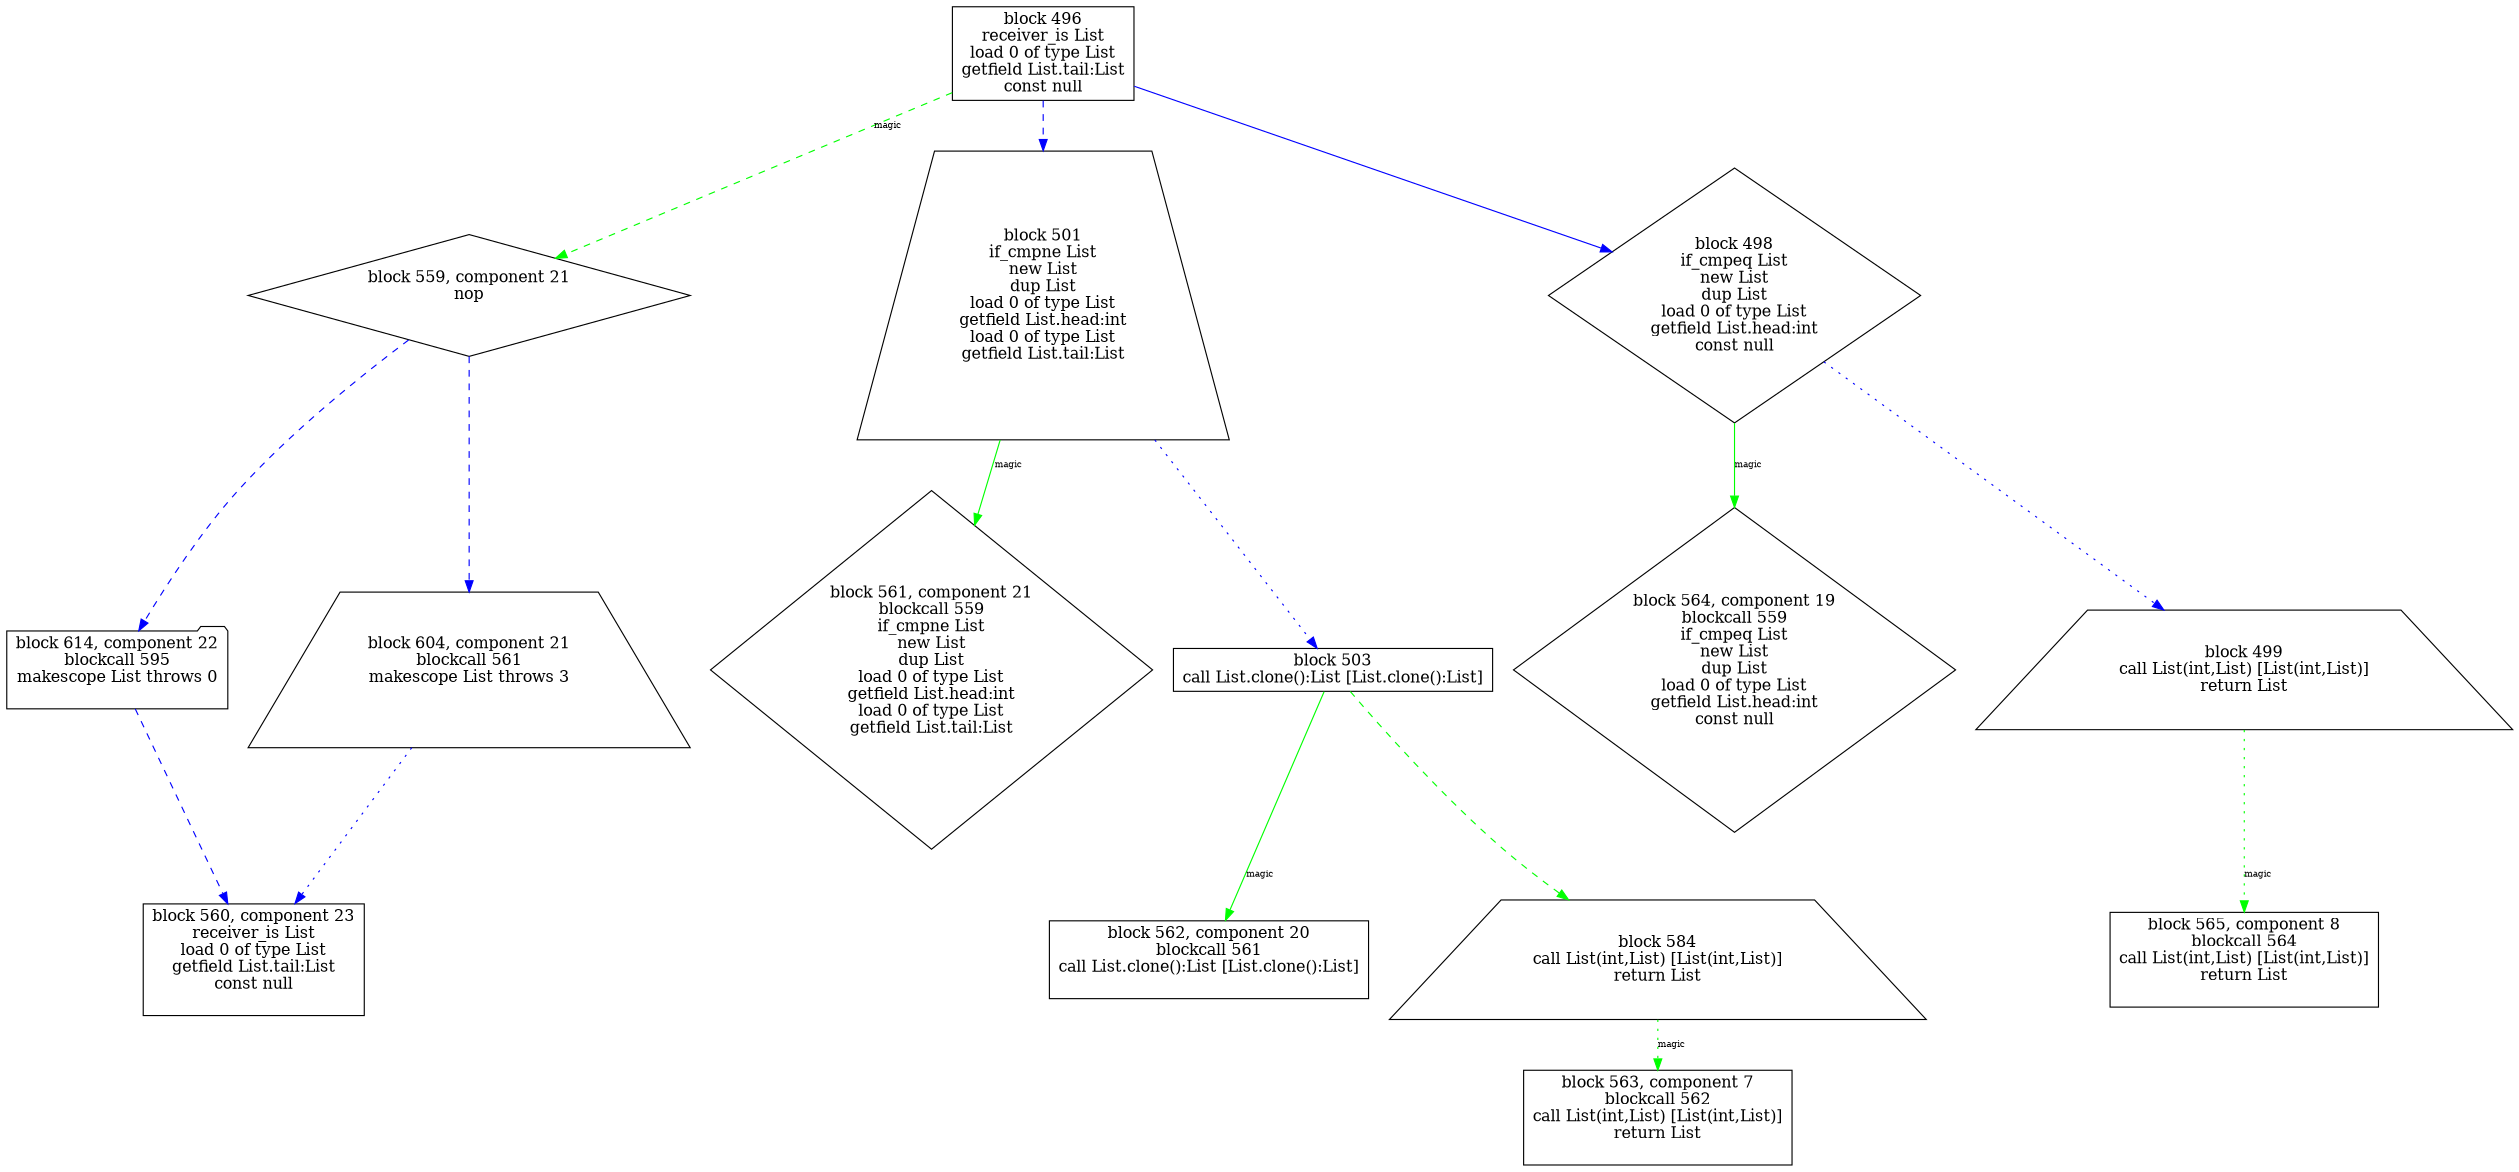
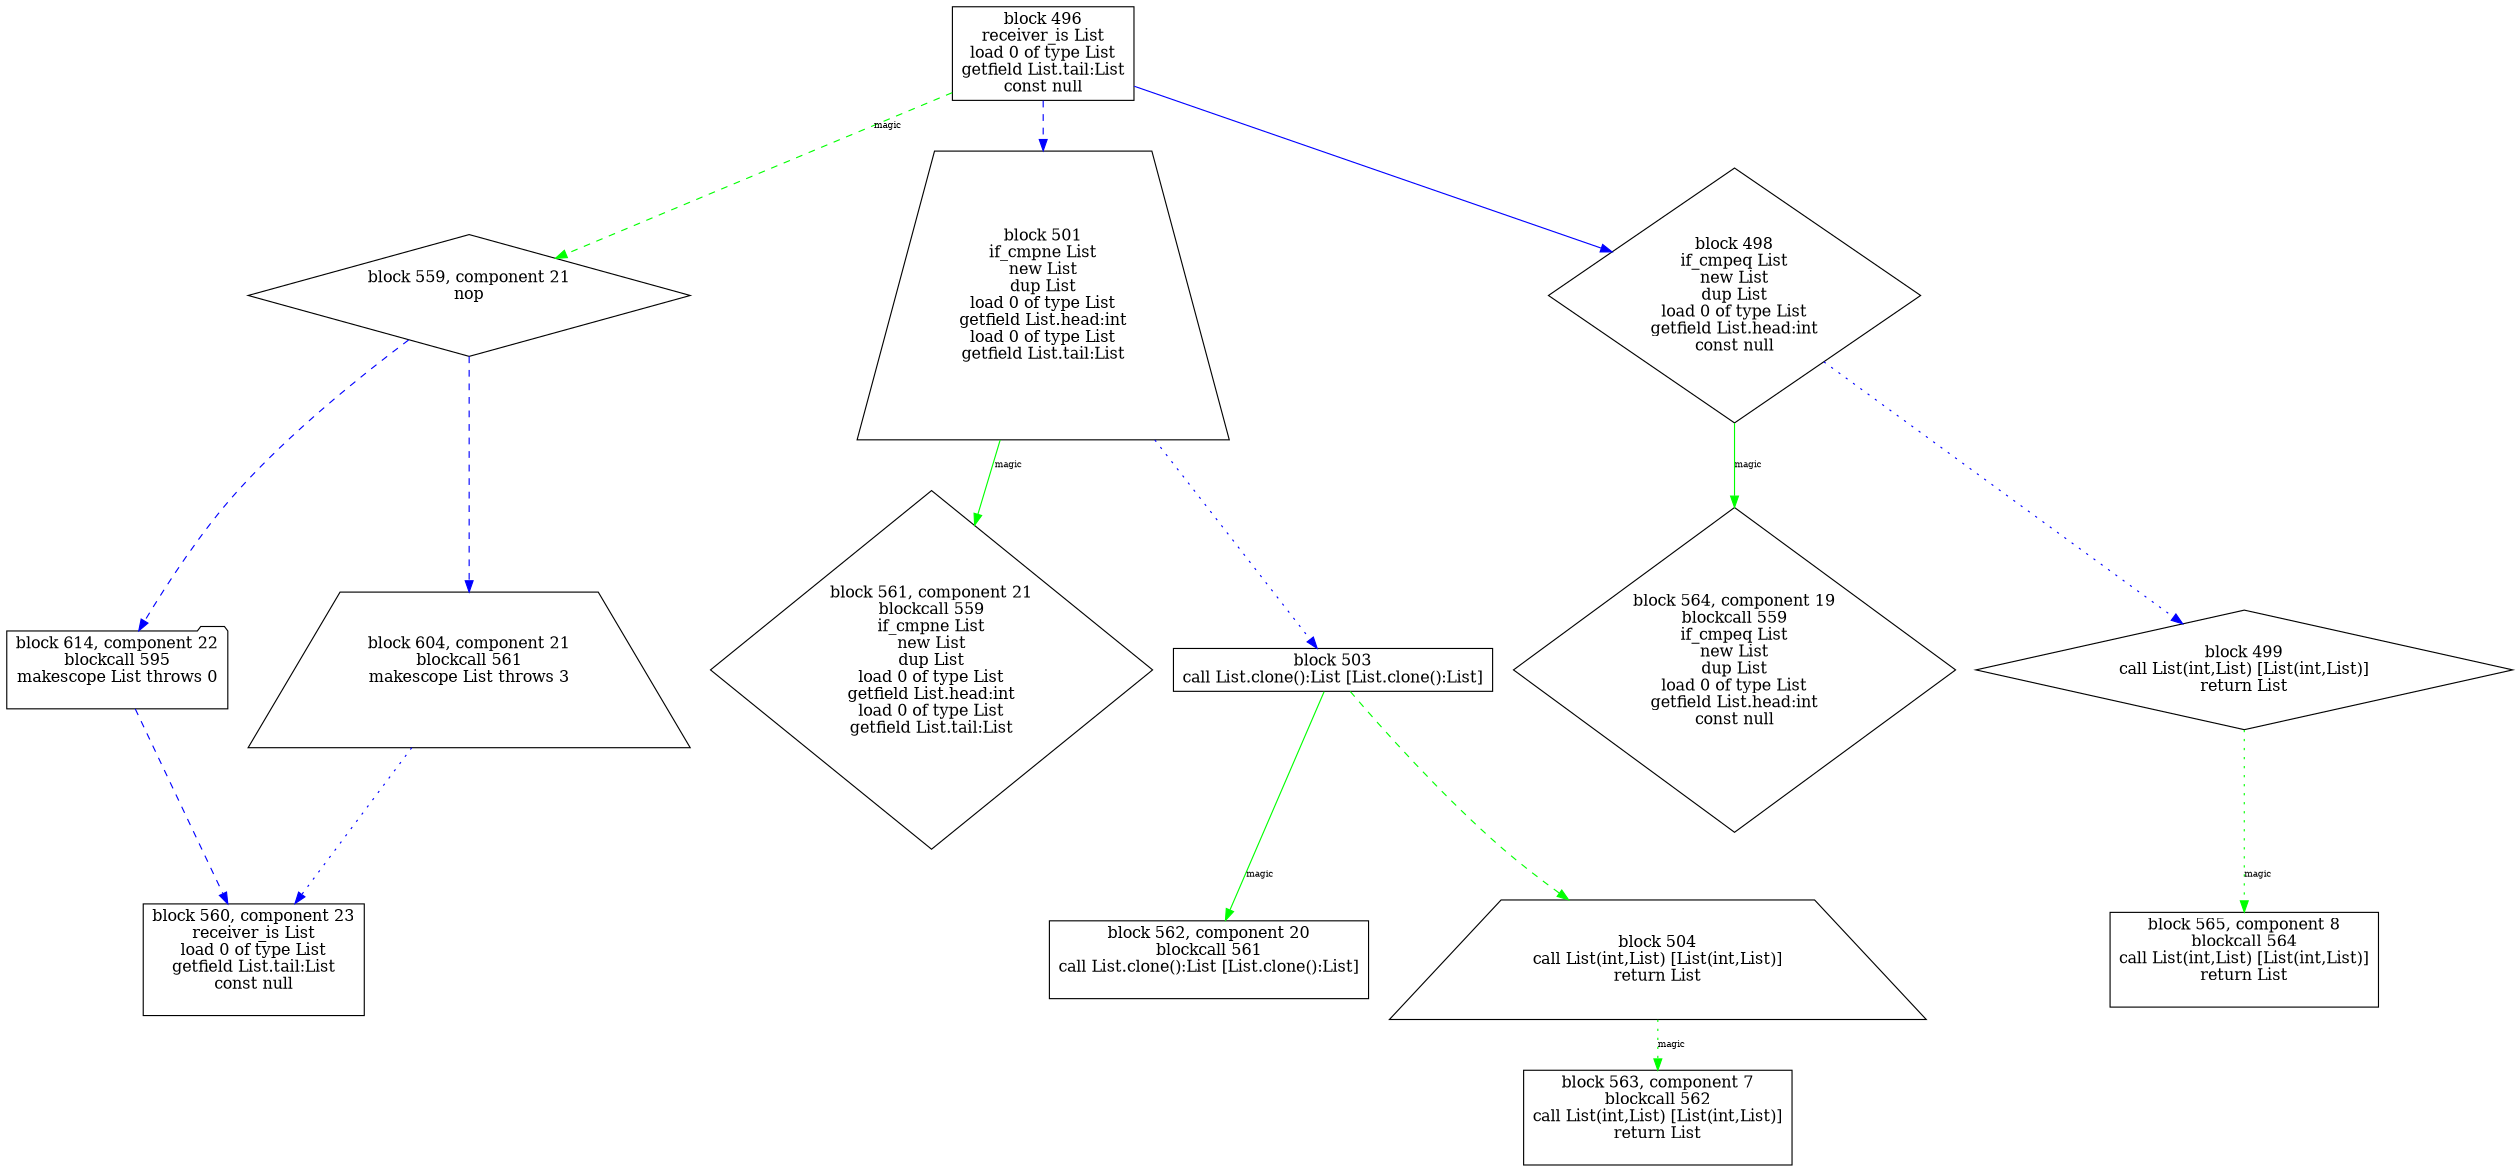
(2244, 670) -> (2244, 670)
(1658, 960) -> (1658, 960)
